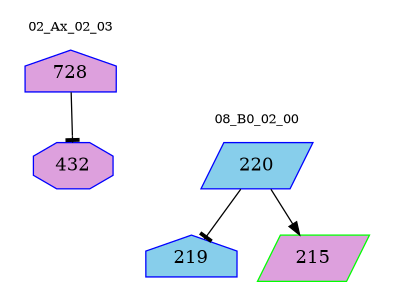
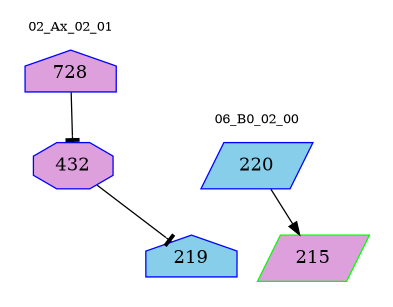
(71, 28) -> (71, 28)
(257, 120) -> (257, 120)
(224, 212) -> (128, 209)
